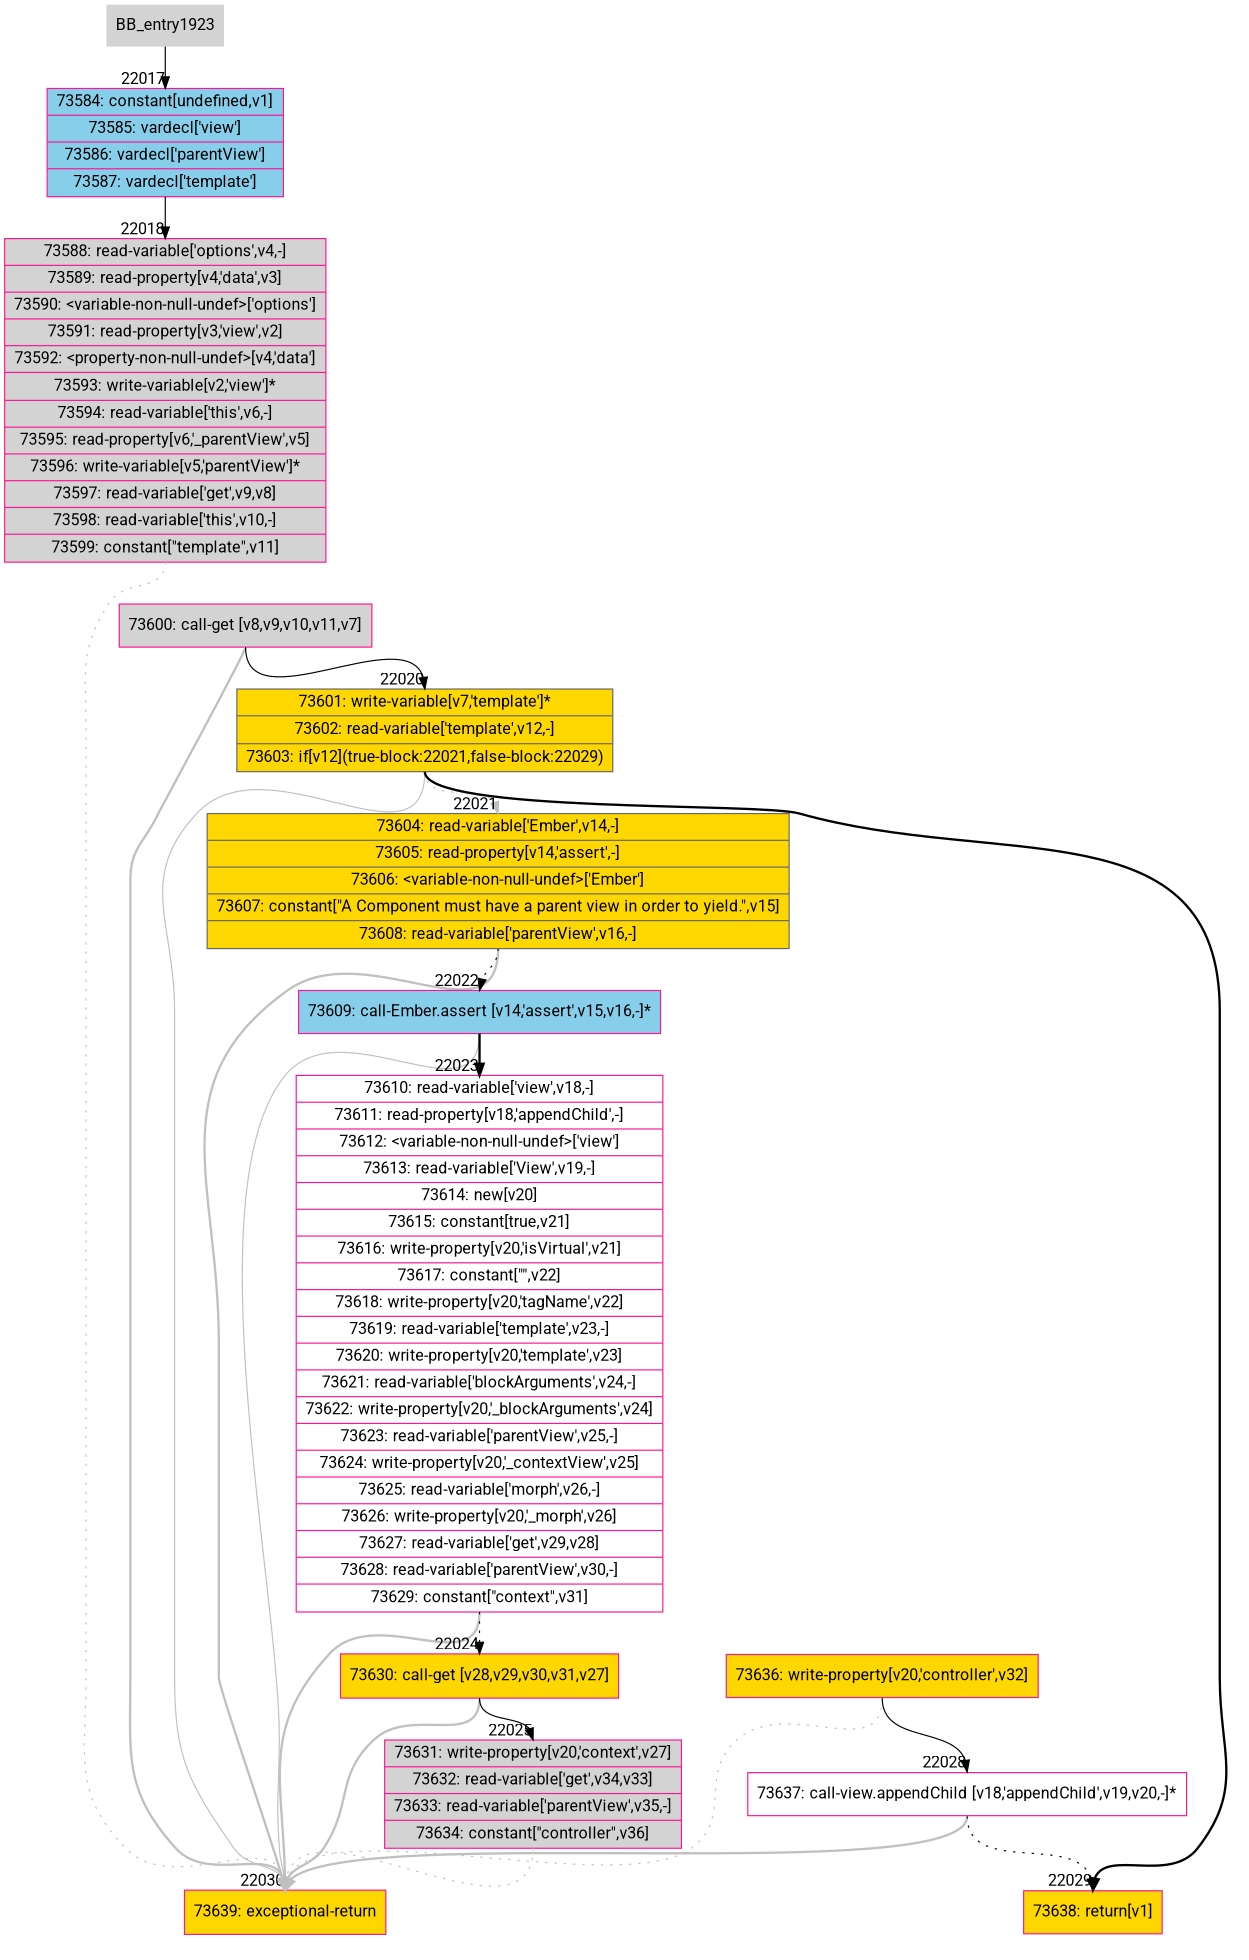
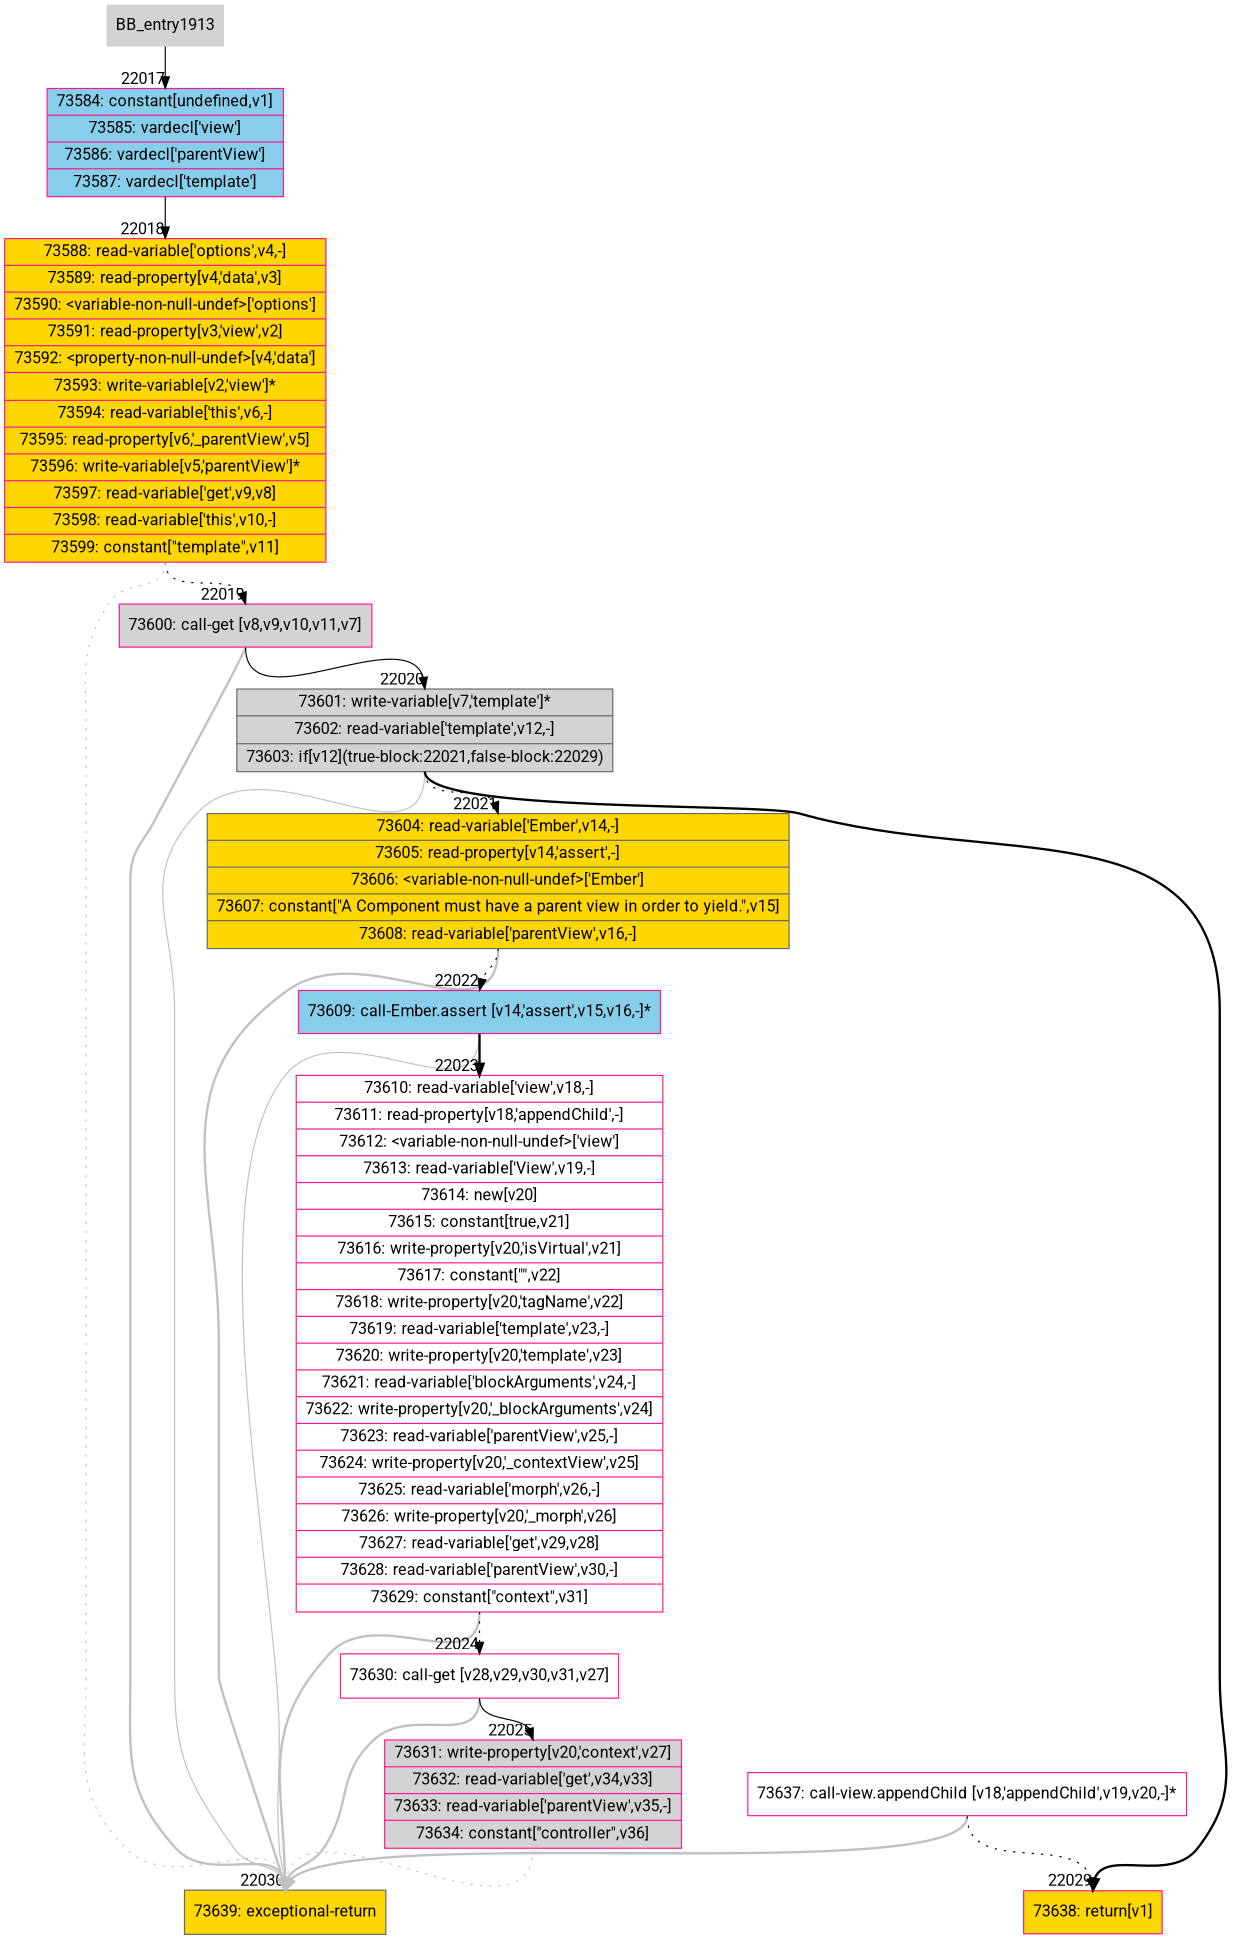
(165, 26) -> (165, 26)
(165, 400) -> (165, 400)
none -> (199, 583)
(425, 730) -> (425, 730)
(455, 792) -> (455, 792)
(480, 1676) -> (480, 1676)
(882, 1676) -> none
(285, 1912) -> (285, 1912)
